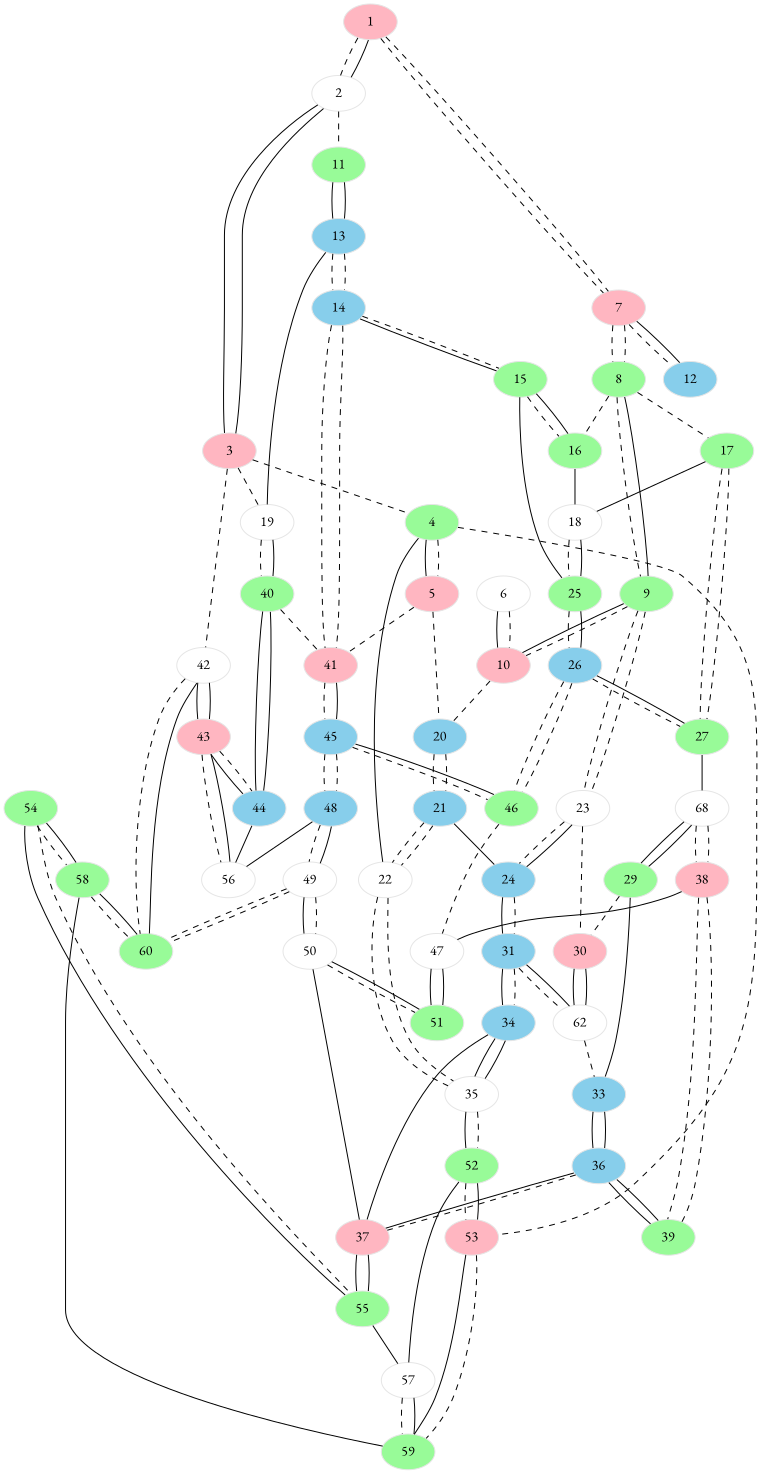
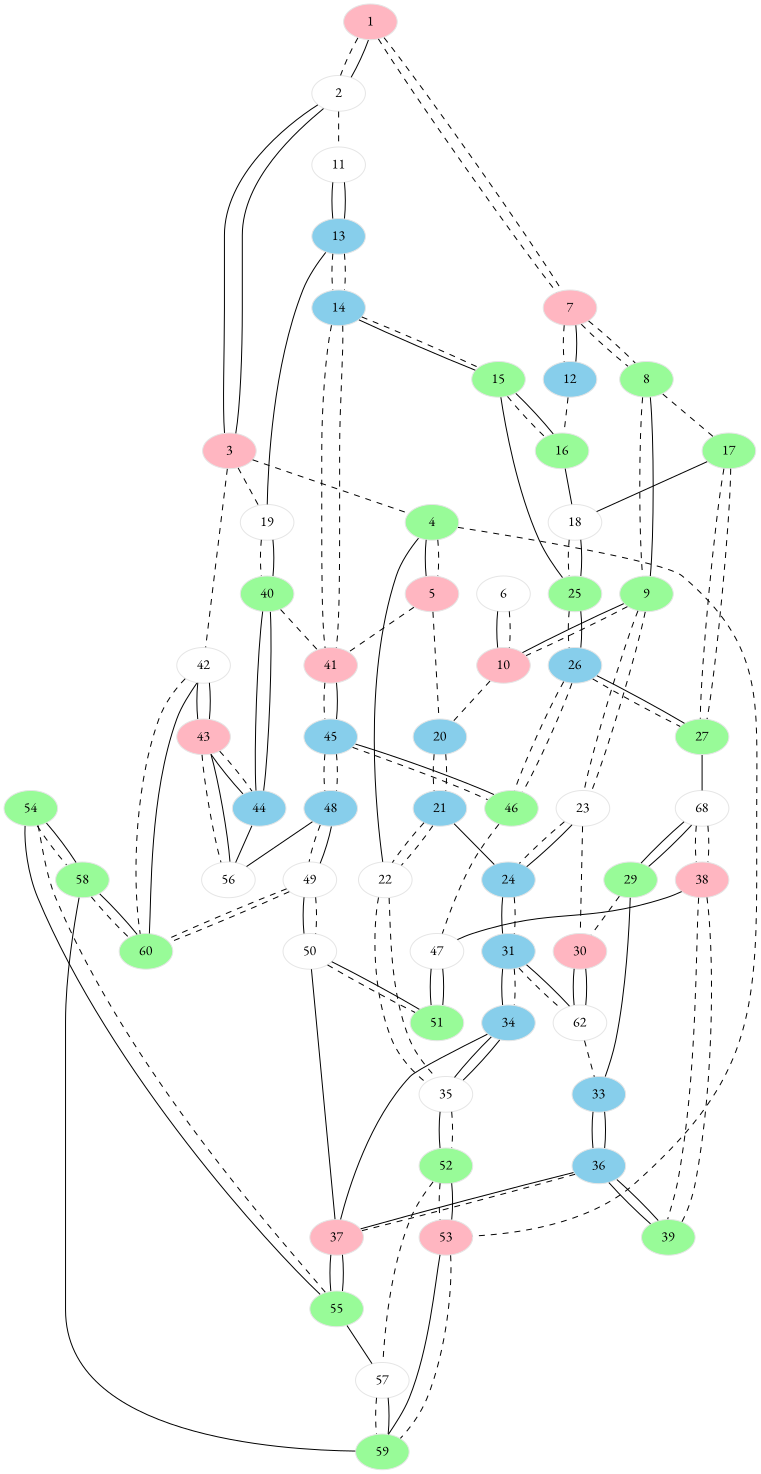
(339, 165) -> (339, 165)
(597, 415) -> (566, 415)
(421, 1268) -> (395, 1268)
